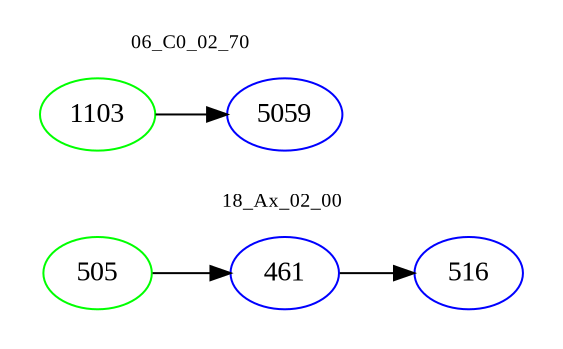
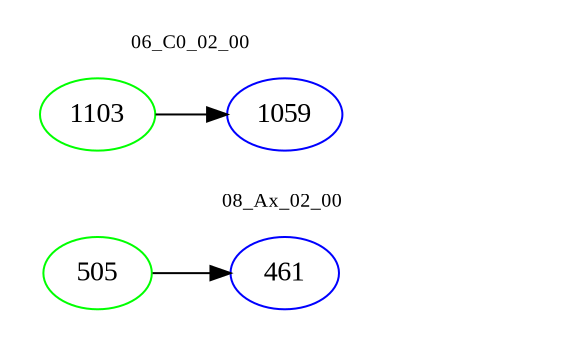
(191, 43) -> (191, 43)
(285, 114) -> (285, 114)
(283, 202) -> (283, 202)
(469, 273) -> none
